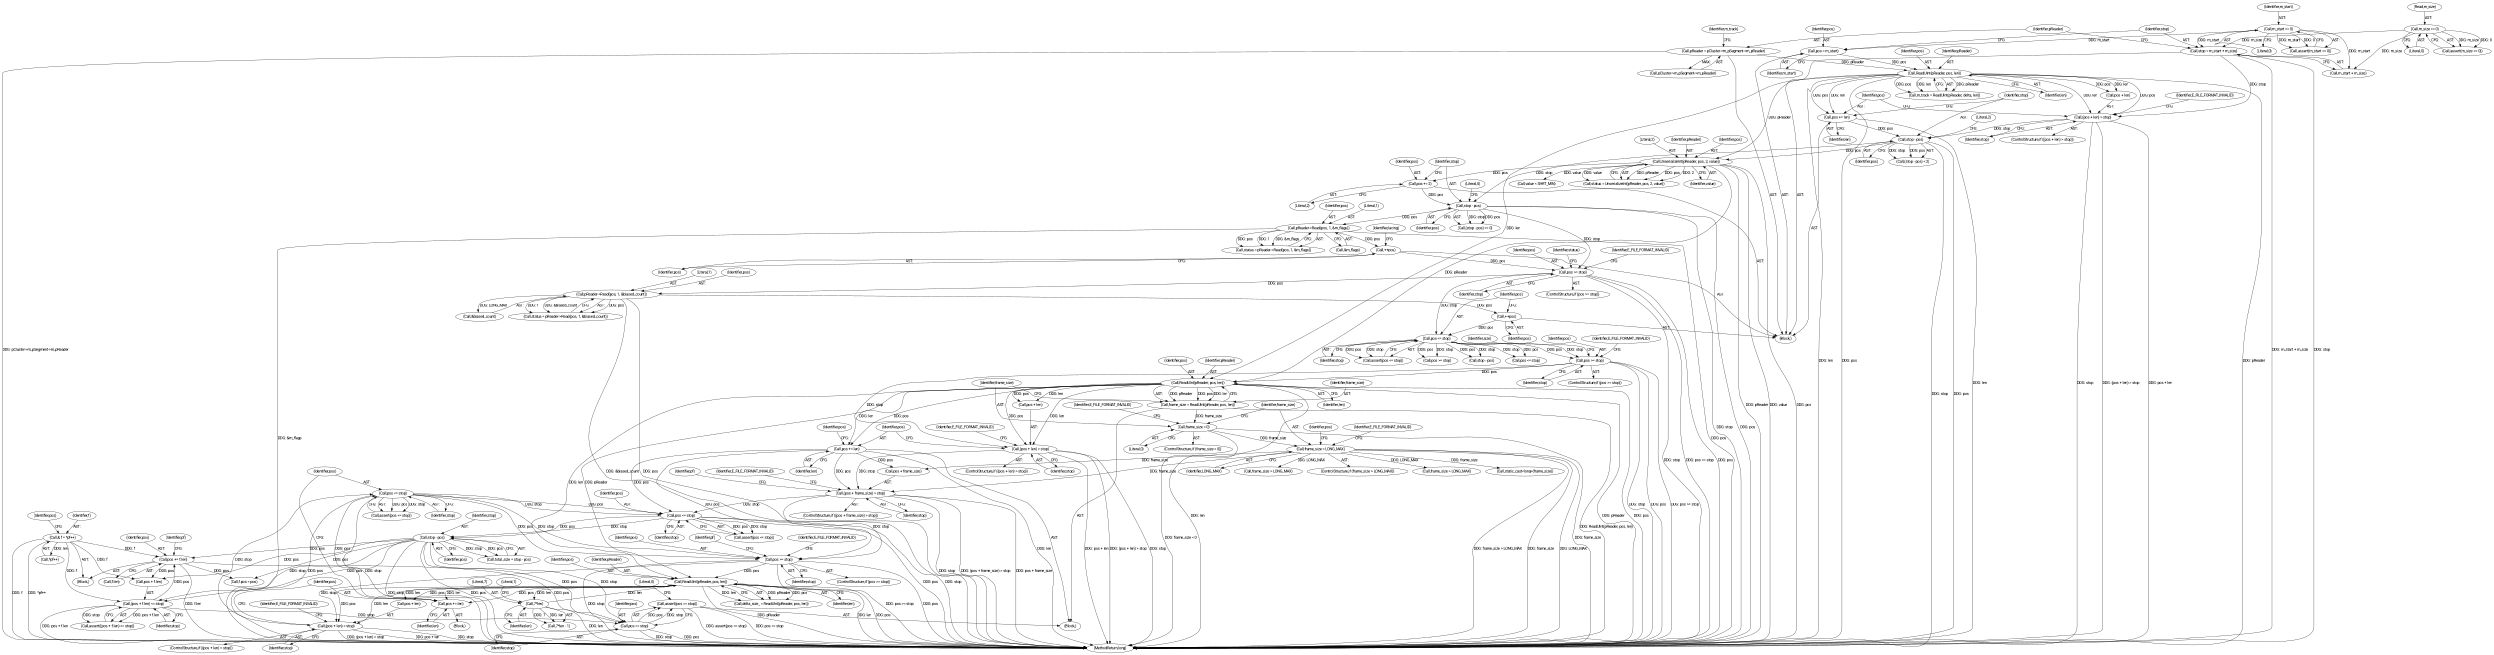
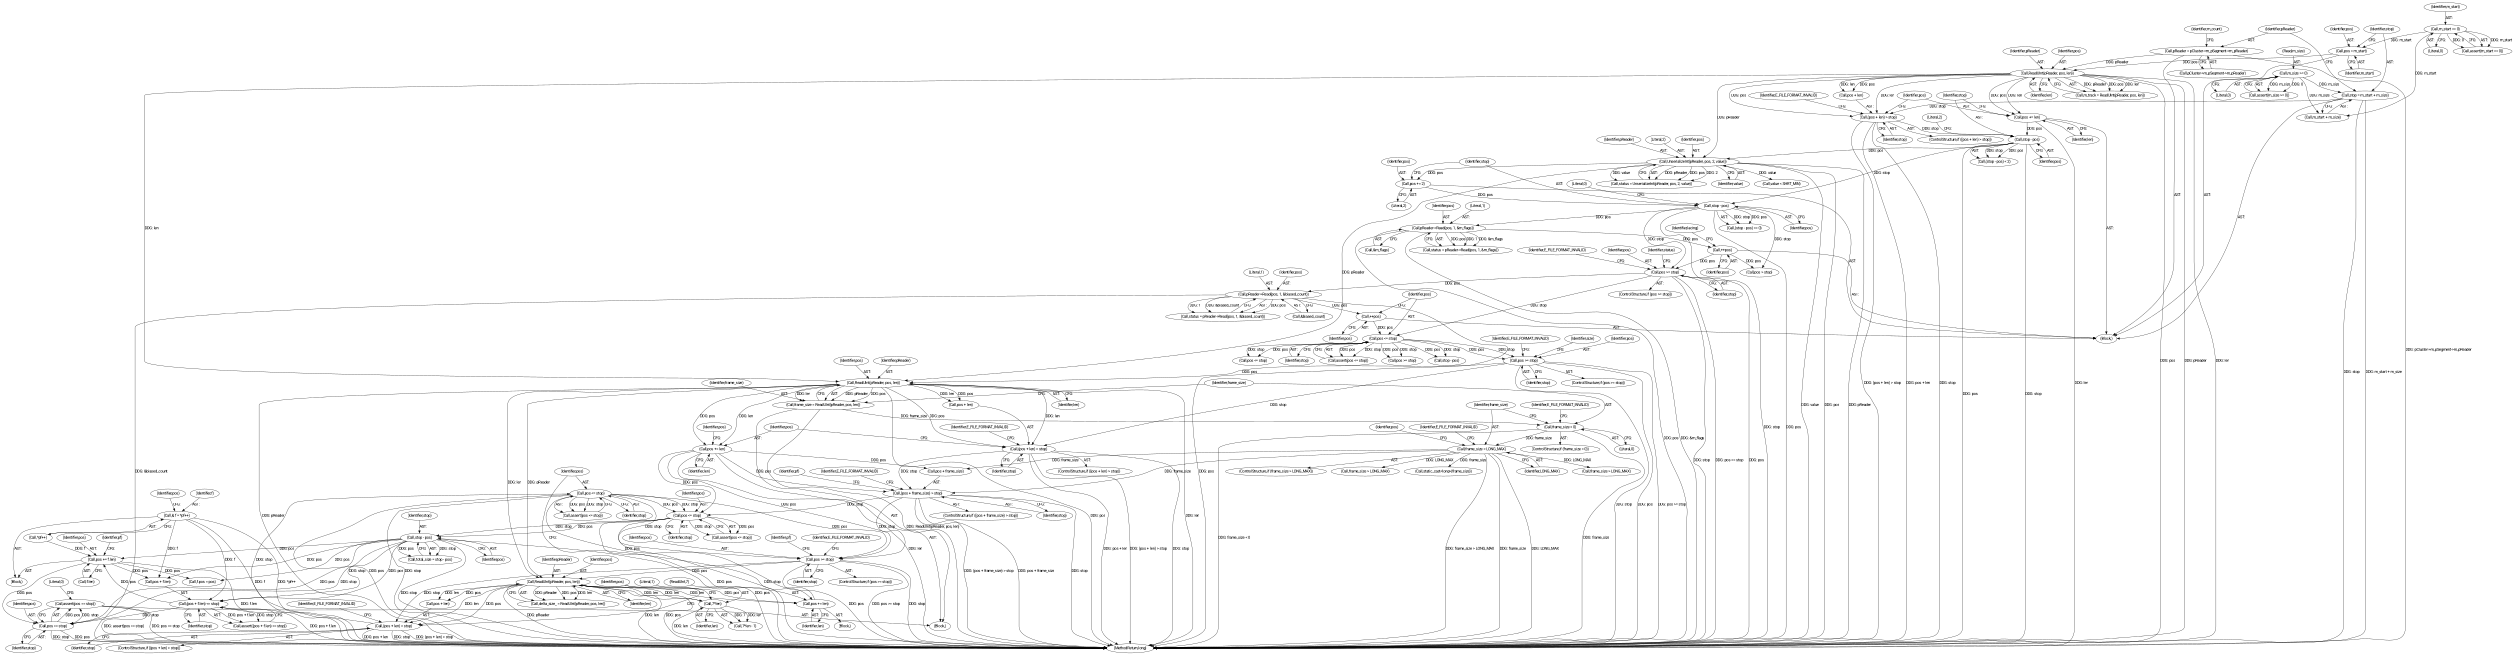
(1724, 29) -> (2206, 29)
(2213, 34) -> none
(1707, 62) -> (2204, 62)
(1944, 96) -> (2110, 96)
none -> (1759, 272)
(494, 306) -> (1310, 306)
(61, 549) -> (168, 527)
(116, 549) -> (68, 548)
(480, 582) -> (679, 582)
